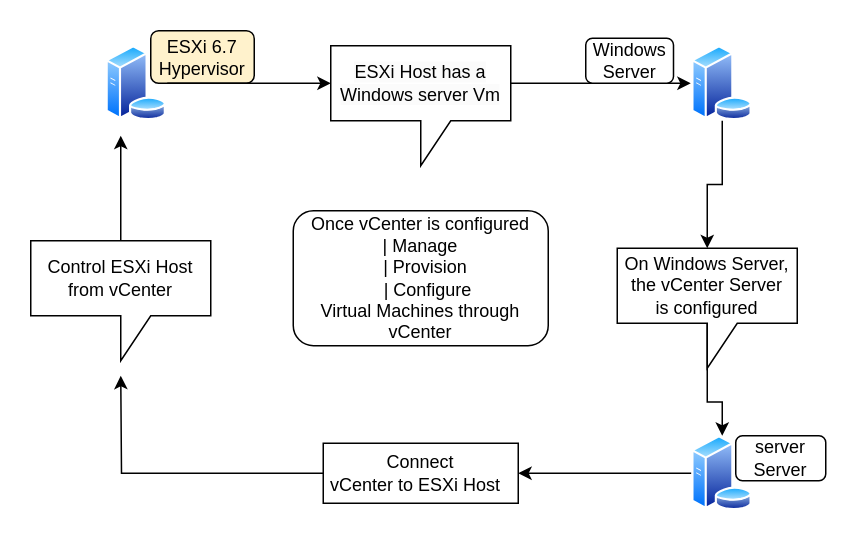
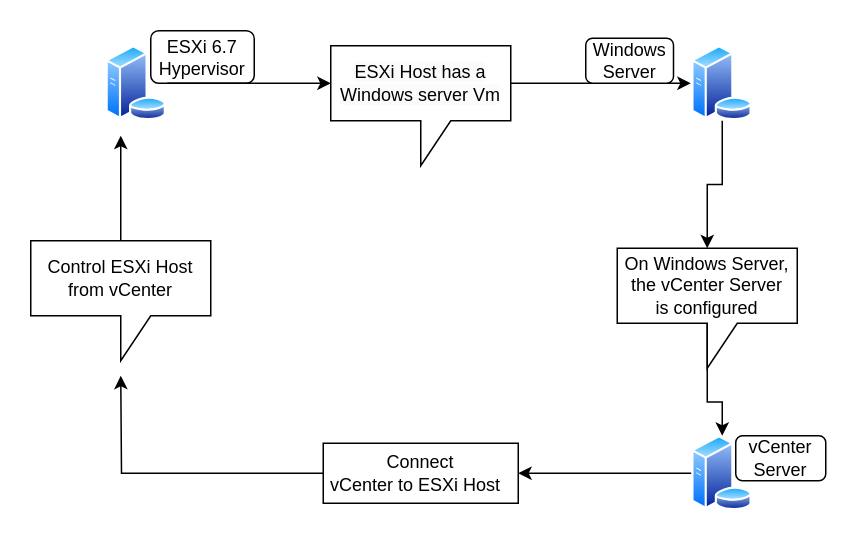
(203, 57) -> (203, 57)
(421, 278) -> none
(781, 458) -> (781, 458)
